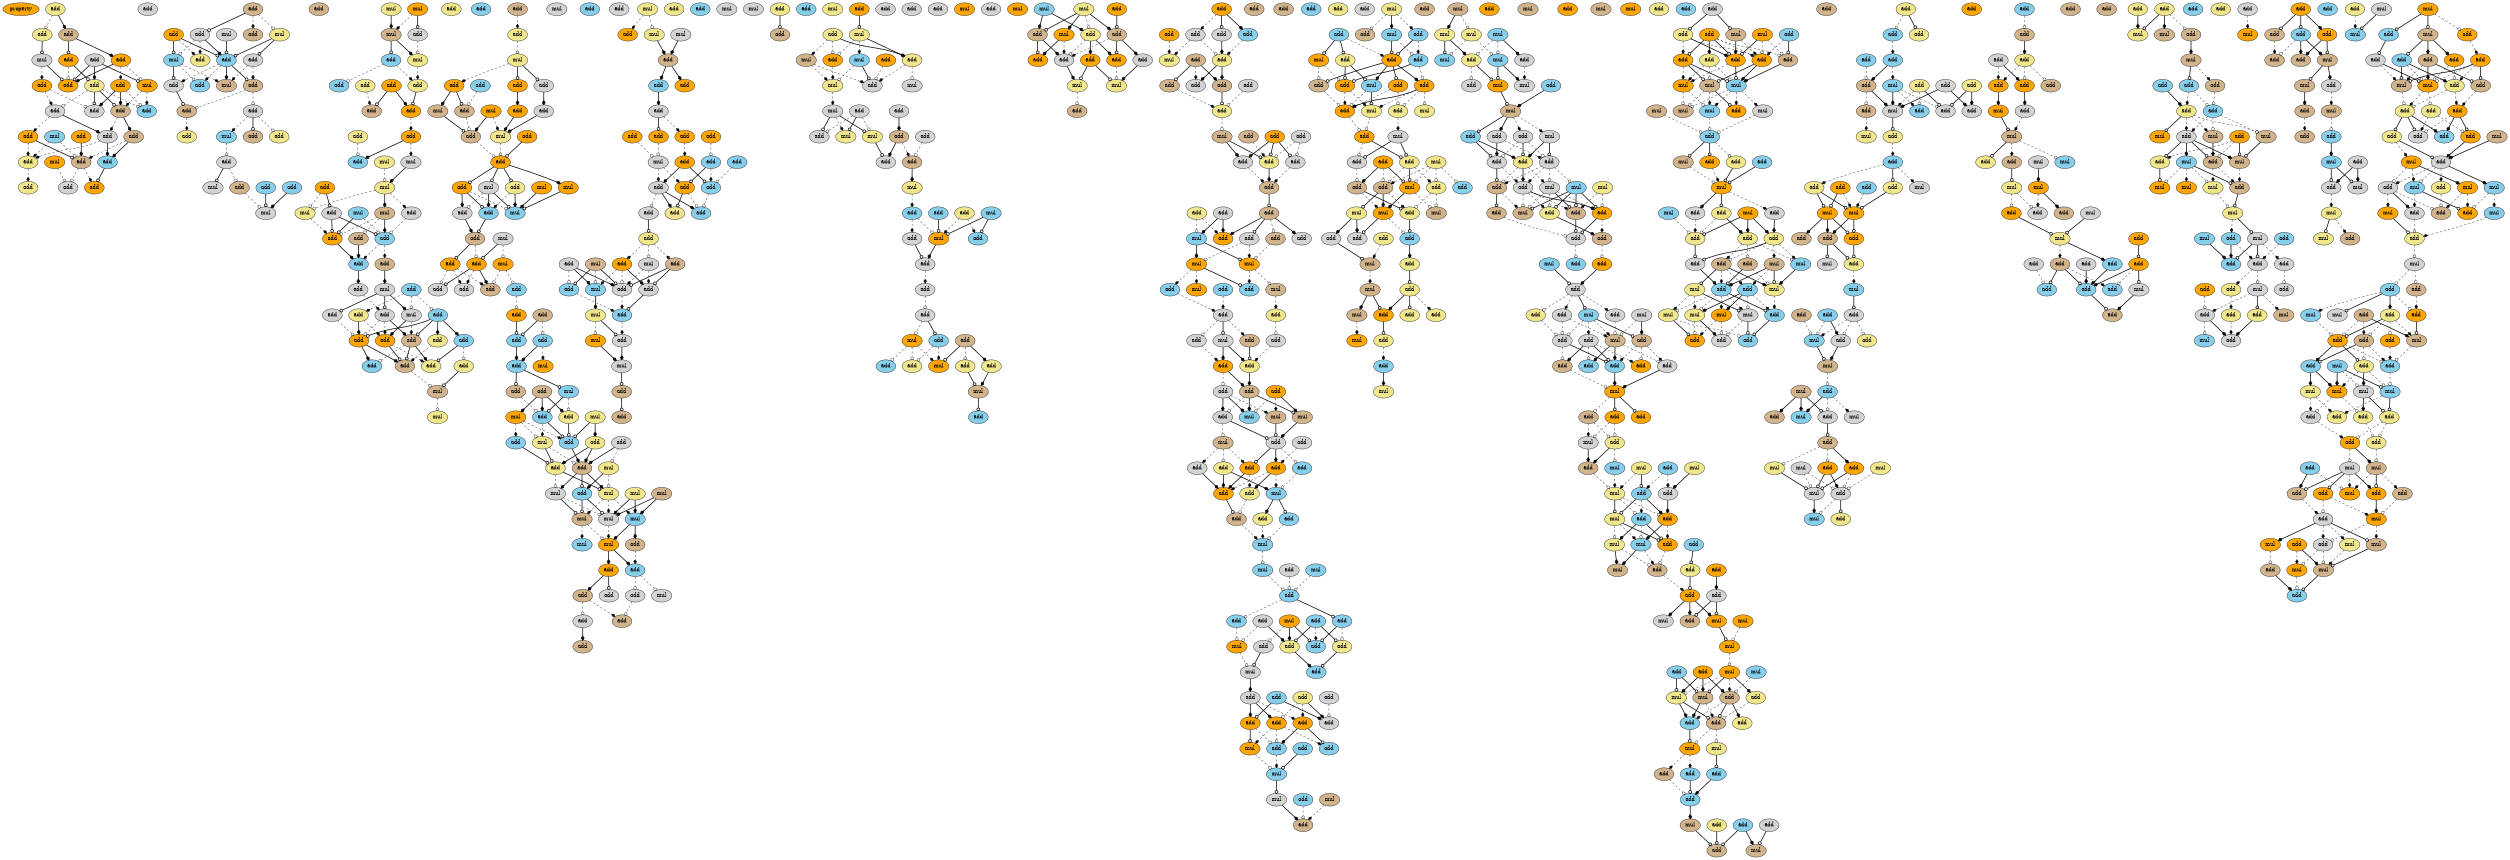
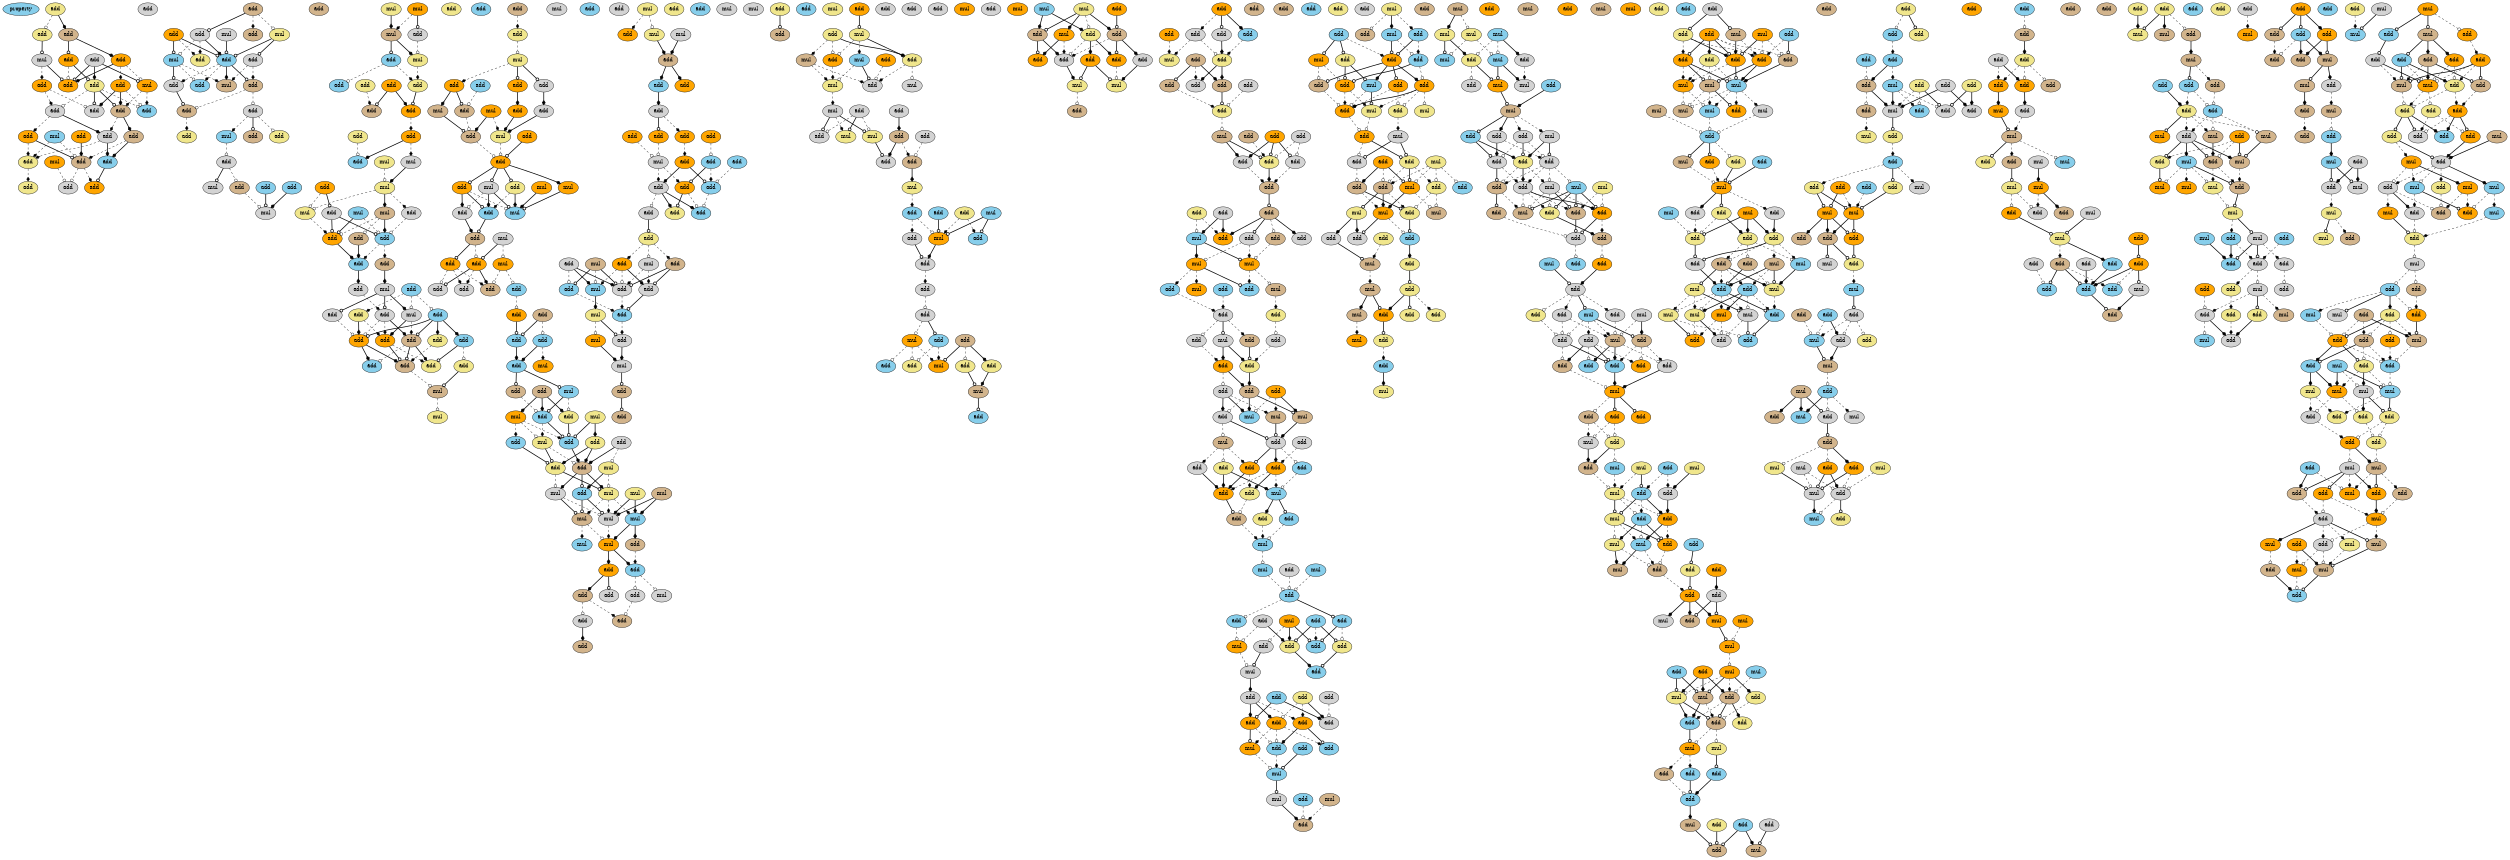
(21, 9) -> (21, 9)
